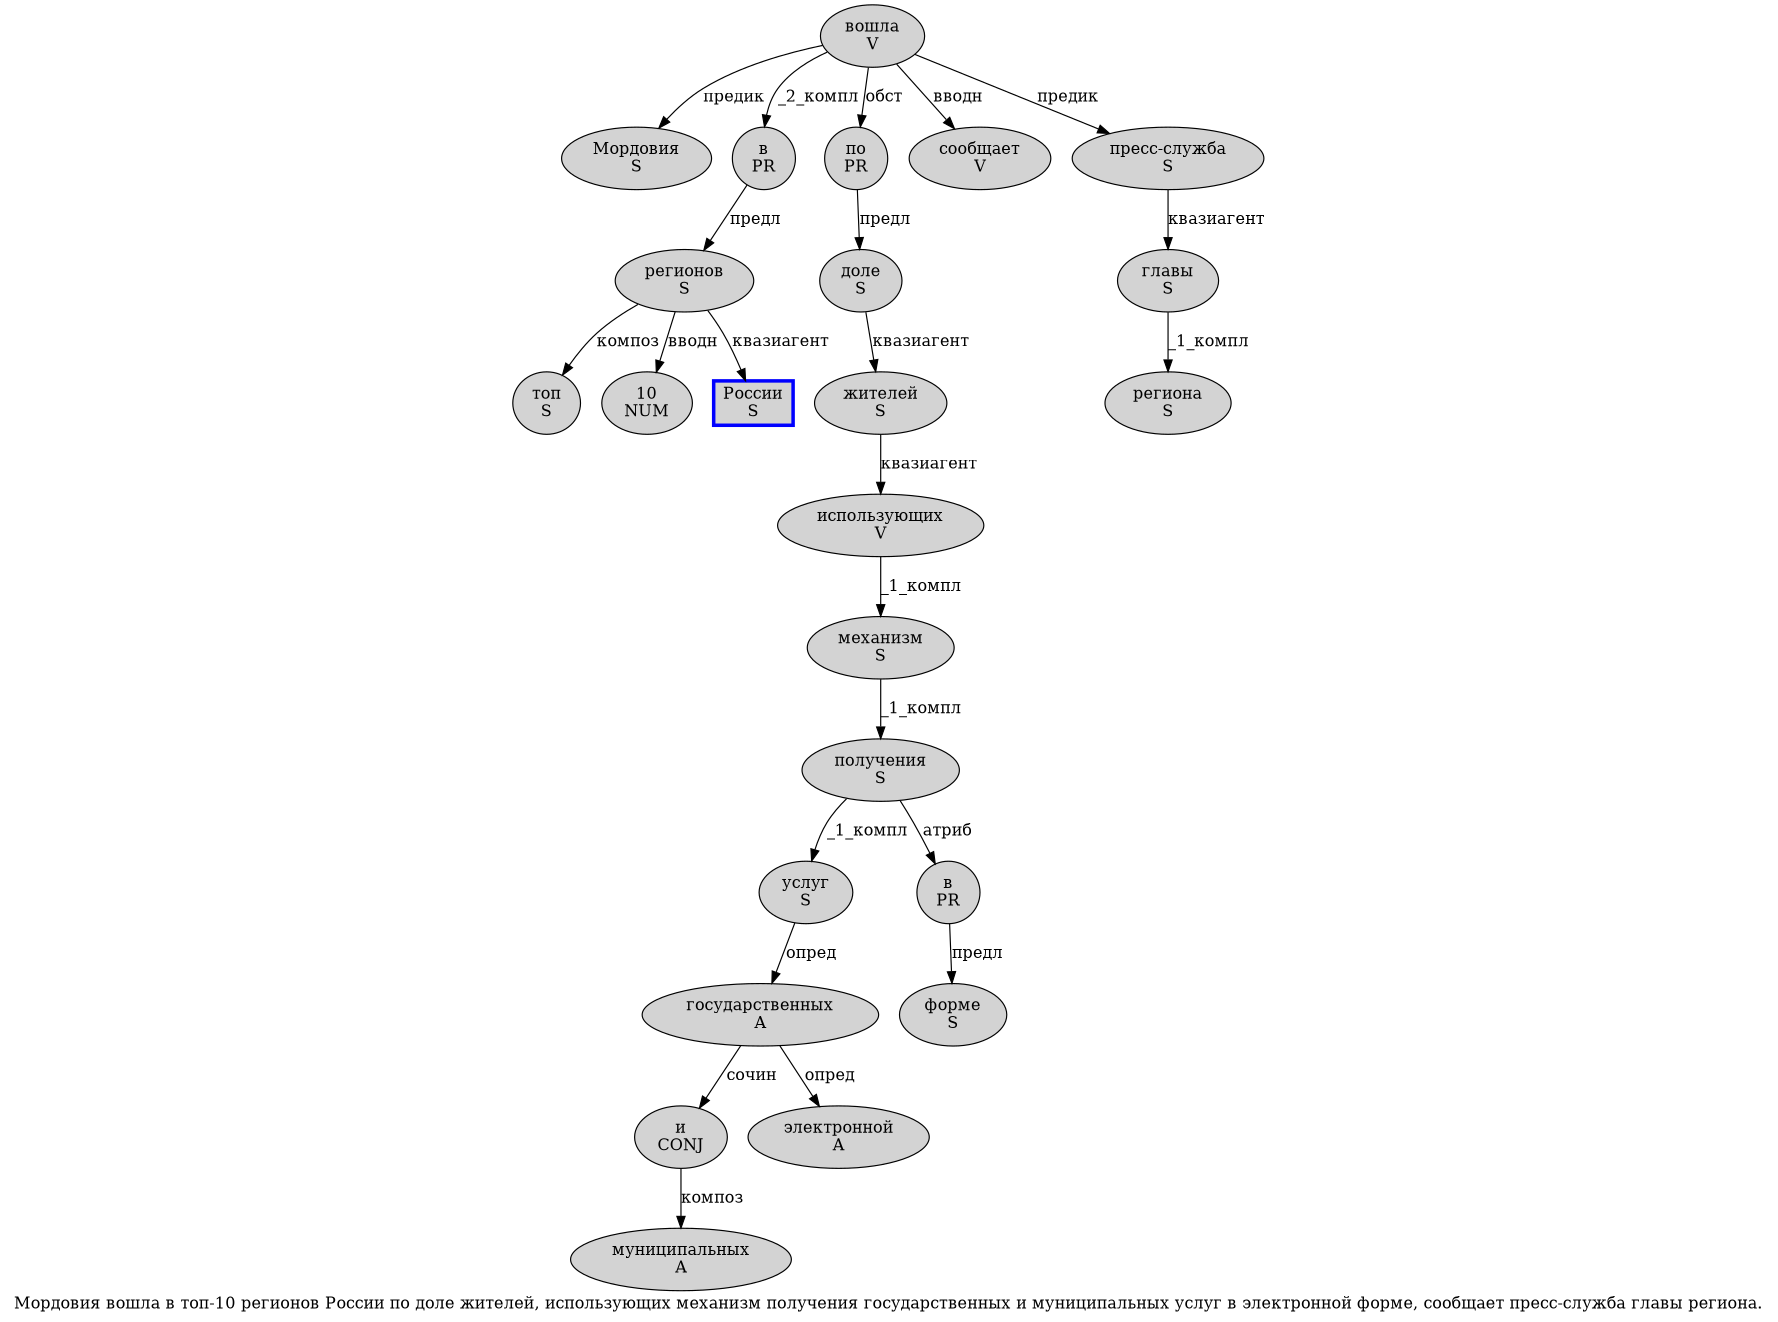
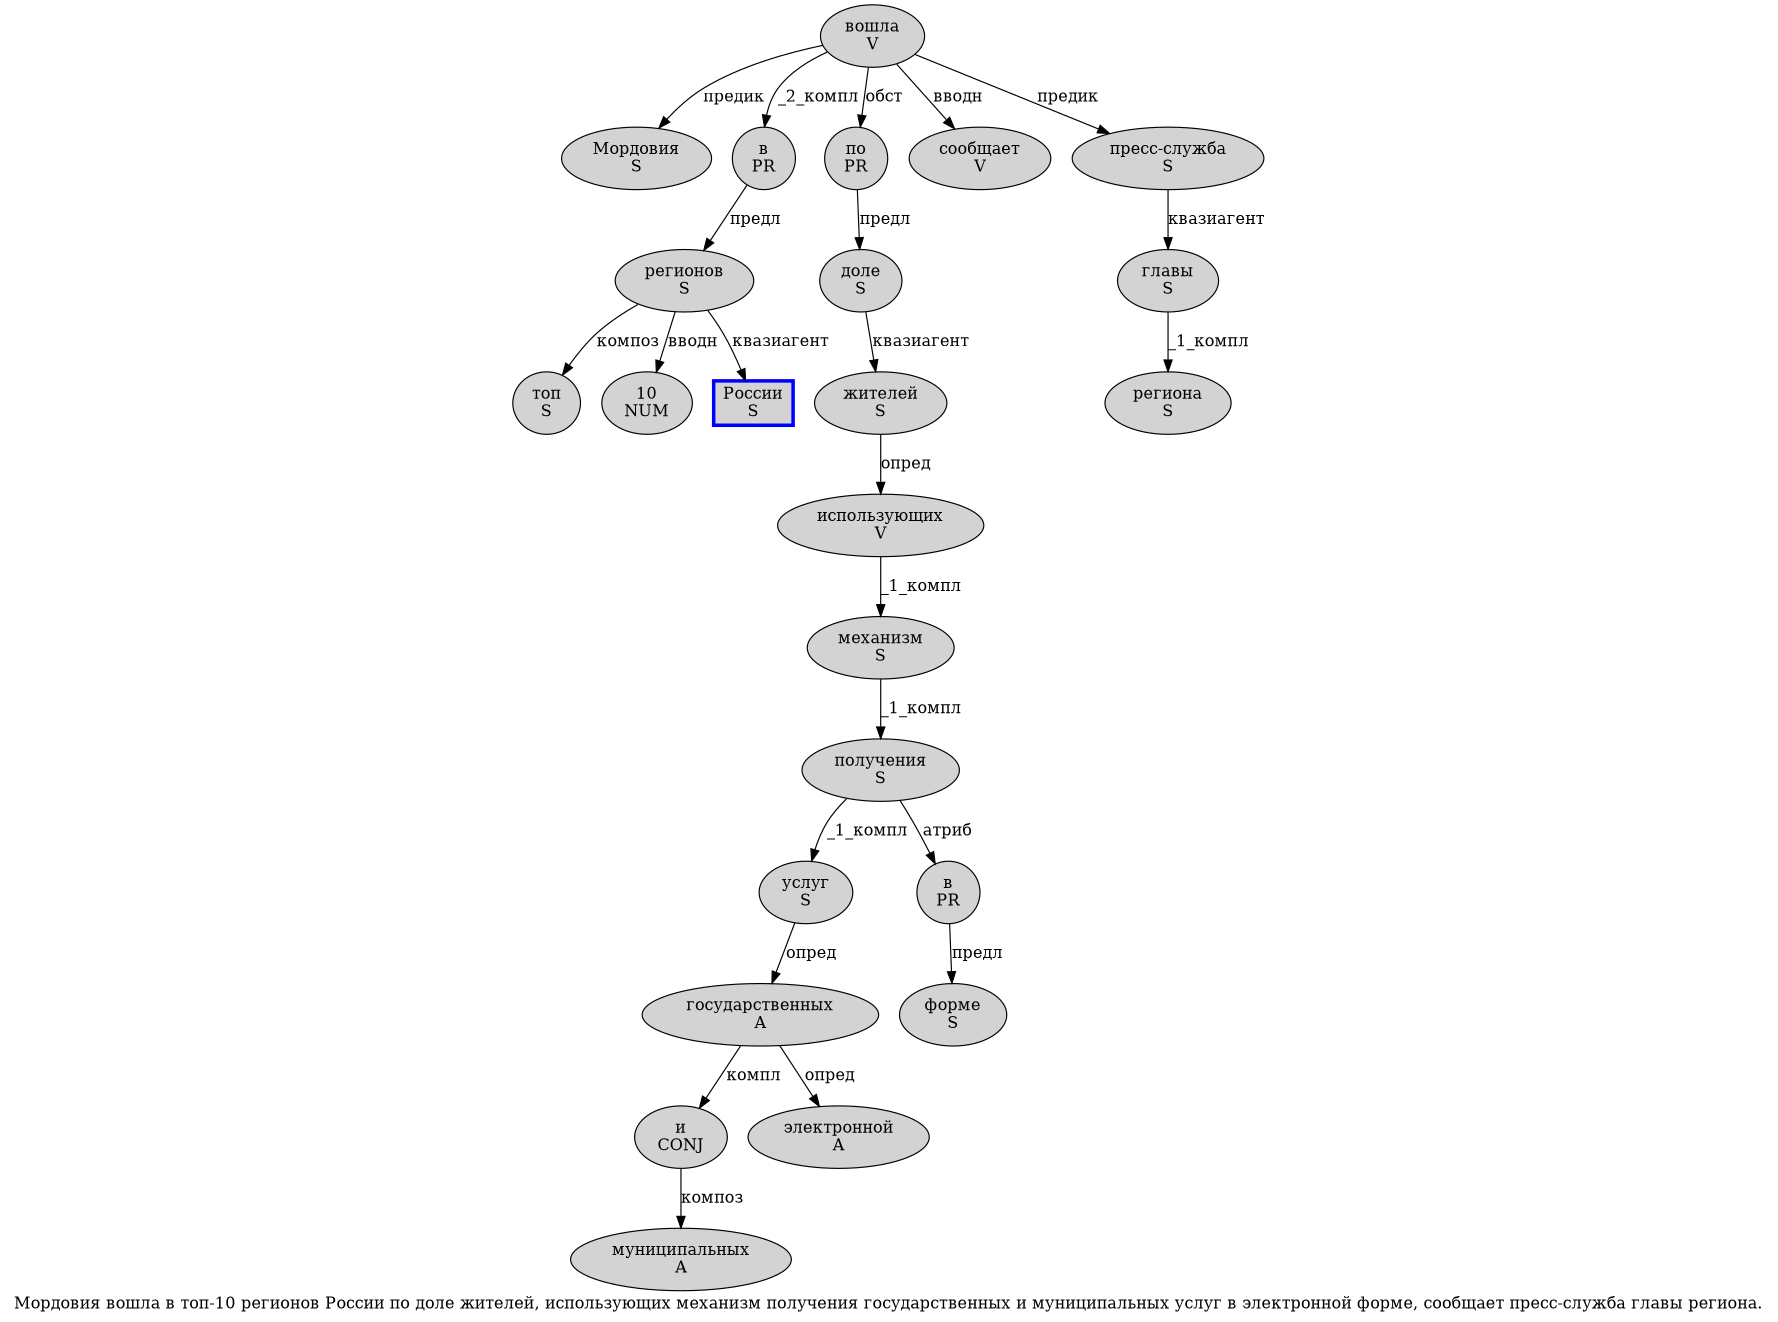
(929, 464) -> (906, 464)
(752, 1076) -> (754, 1076)
